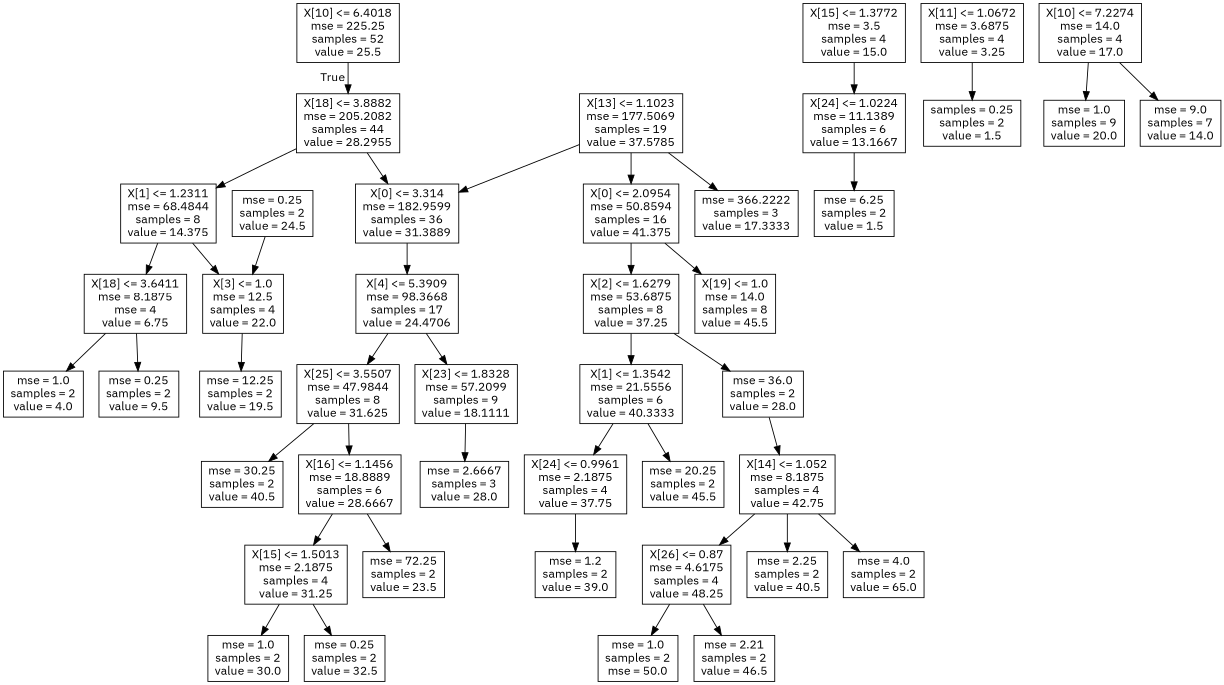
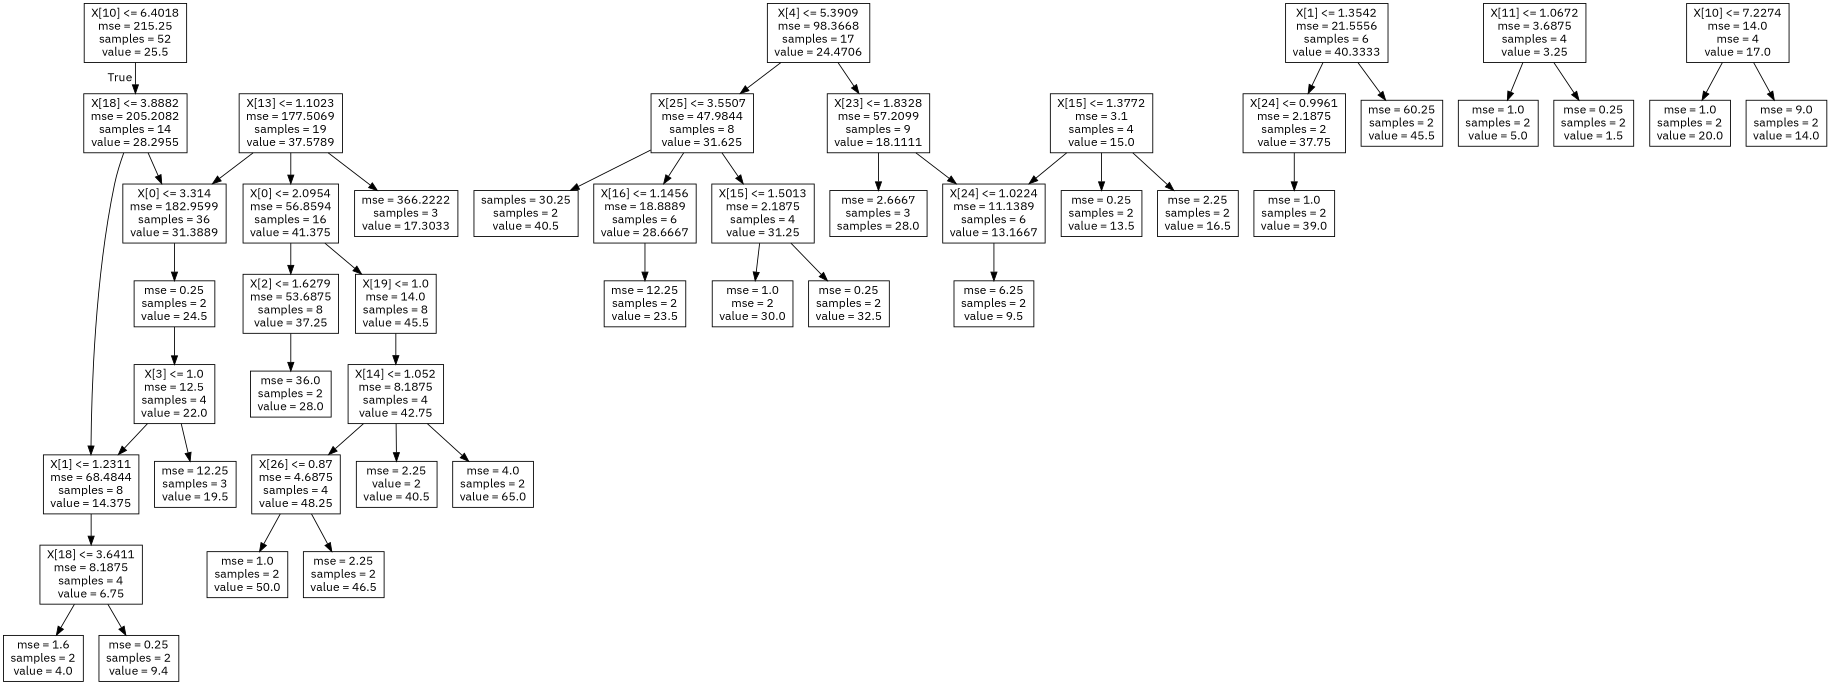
(348, 33) -> (135, 33)
(854, 33) -> (1102, 123)
(1090, 33) -> (1738, 33)
(348, 123) -> (135, 123)
(631, 123) -> (291, 123)
(972, 123) -> (1594, 123)
(1084, 123) -> (1690, 123)
(1181, 123) -> (1786, 123)
none -> (1498, 123)
none -> (933, 166)
(631, 214) -> (291, 214)
(747, 214) -> (406, 214)
(854, 214) -> (994, 304)
none -> (1102, 214)
none -> (1198, 214)
(407, 254) -> (174, 257)
(203, 255) -> (136, 436)
(135, 304) -> (91, 575)
(631, 344) -> none
(43, 394) -> (43, 658)
(139, 394) -> (139, 658)
(240, 394) -> (195, 484)
(773, 432) -> (396, 344)
(242, 484) -> (526, 214)
(464, 484) -> (878, 214)
(576, 484) -> (1294, 123)
(683, 484) -> (1402, 123)
(325, 526) -> (730, 165)
(404, 575) -> (645, 304)
(576, 575) -> (1294, 214)
(687, 575) -> (296, 484)
(787, 575) -> (397, 484)
(248, 658) -> (753, 304)
(638, 658) -> (247, 575)
(734, 658) -> (344, 575)
